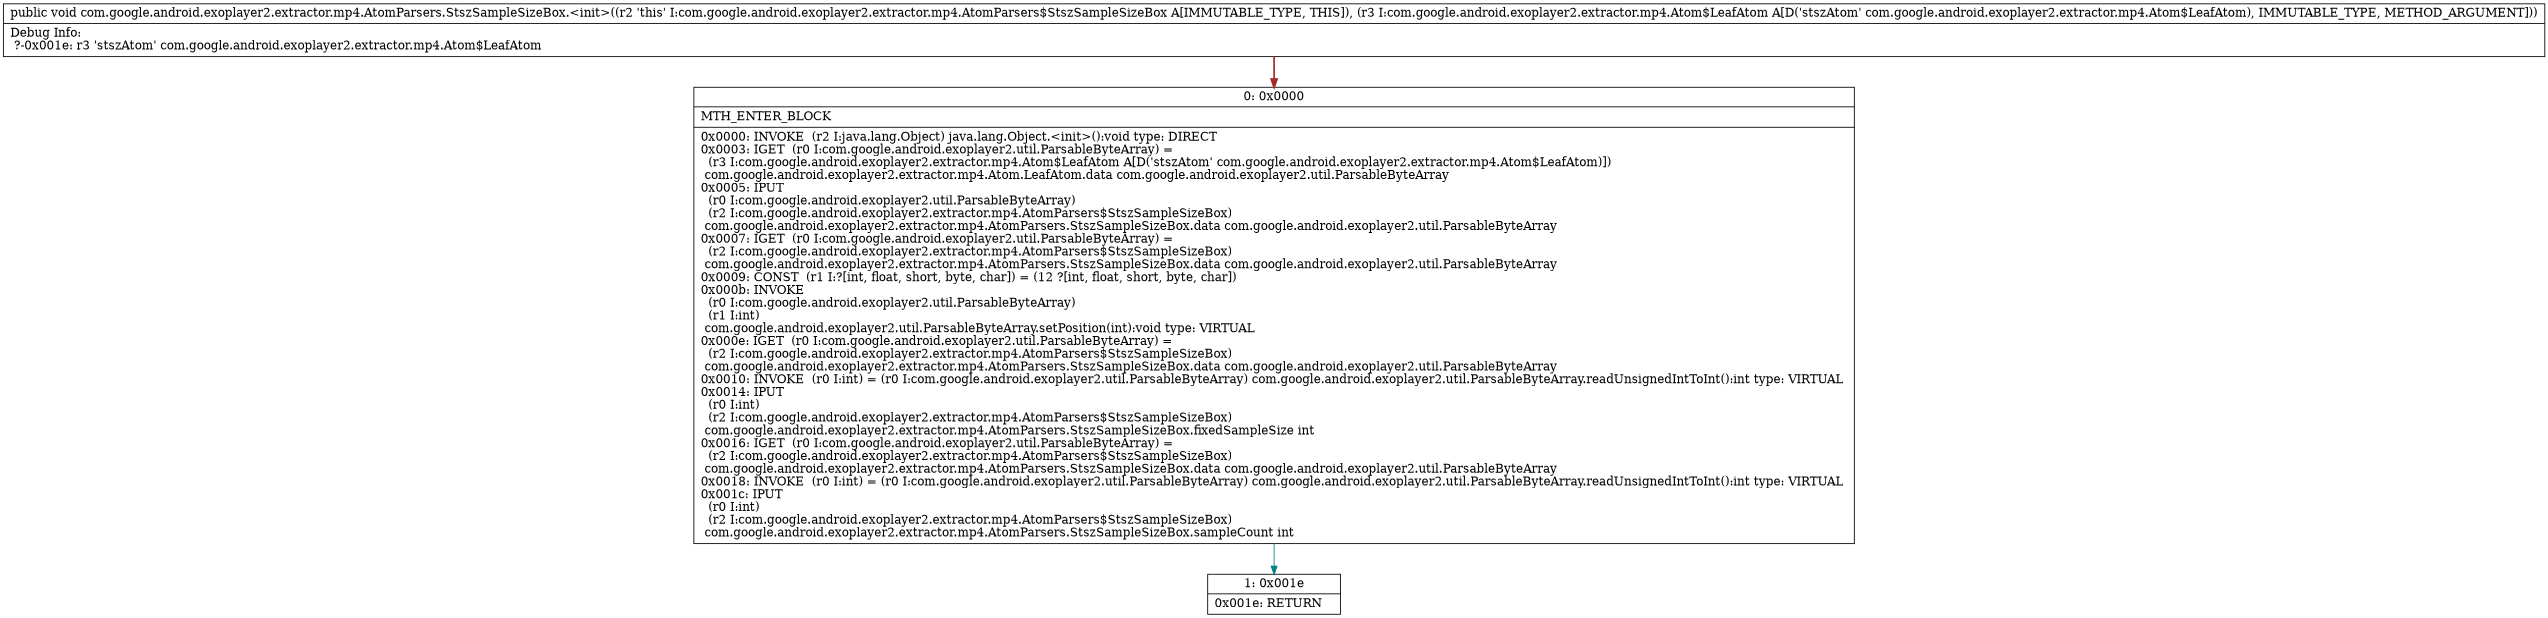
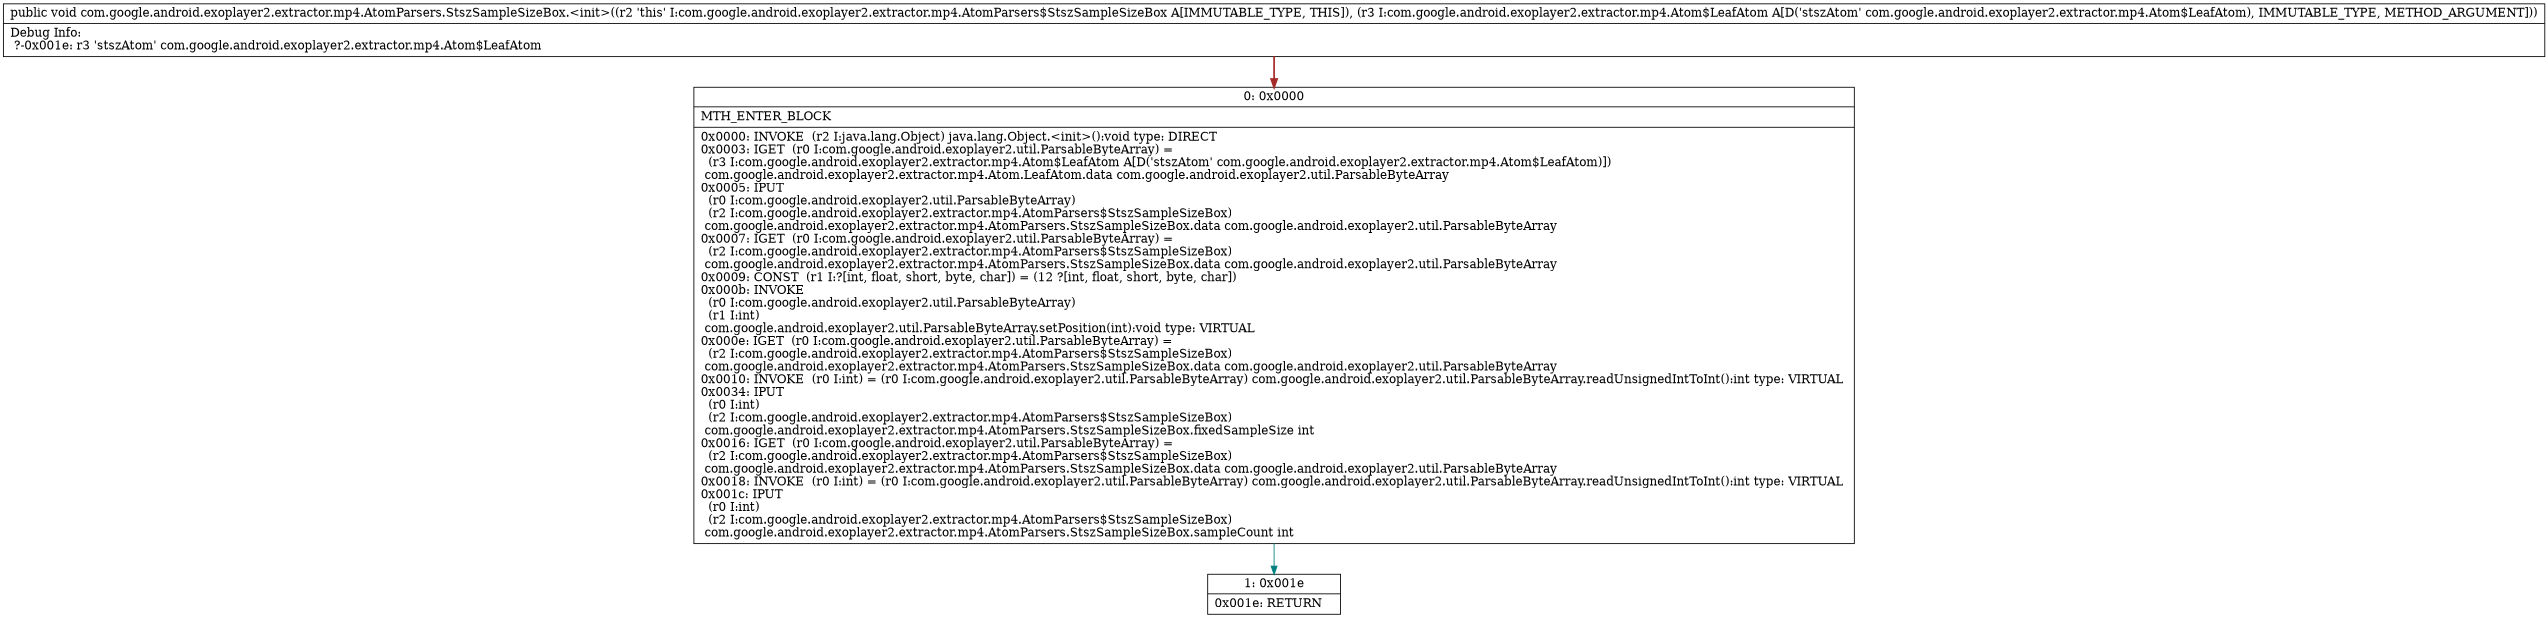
(746, 392) -> (746, 392)
